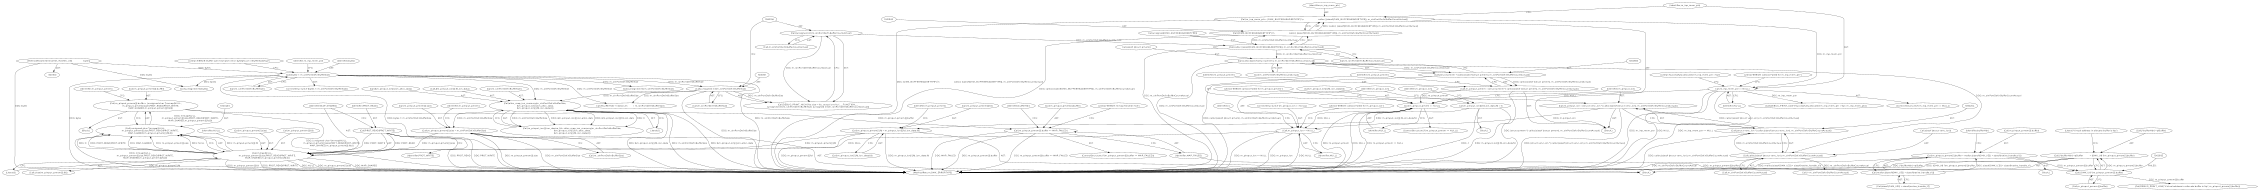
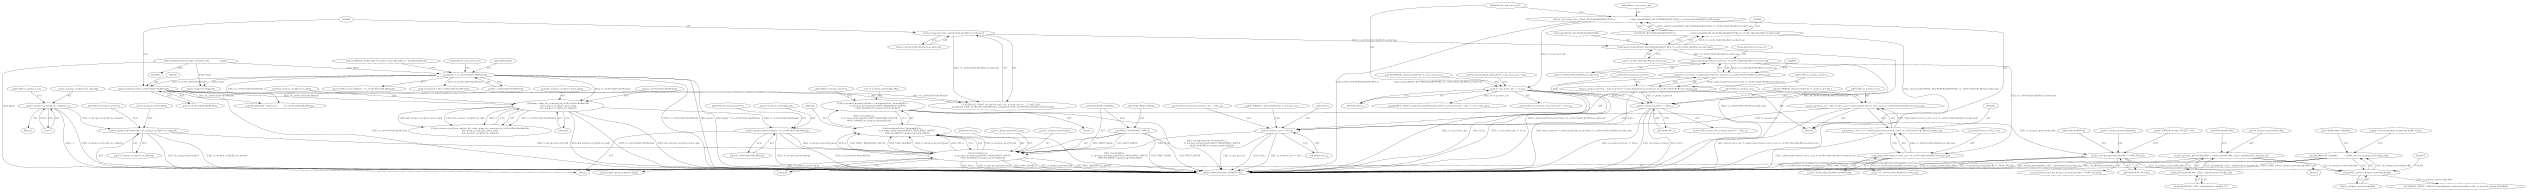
(1172, 33) -> (1577, 33)
none -> (48, 131)
(421, 156) -> none
(1637, 163) -> (2232, 169)
